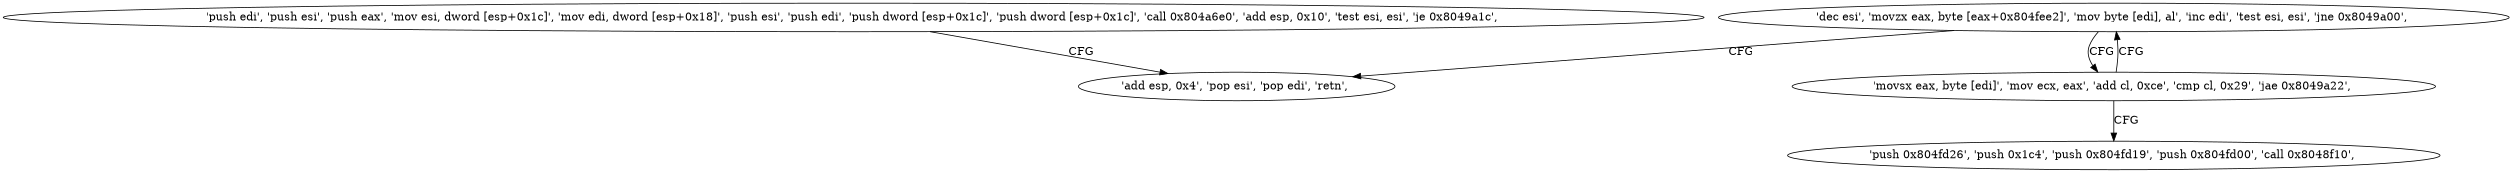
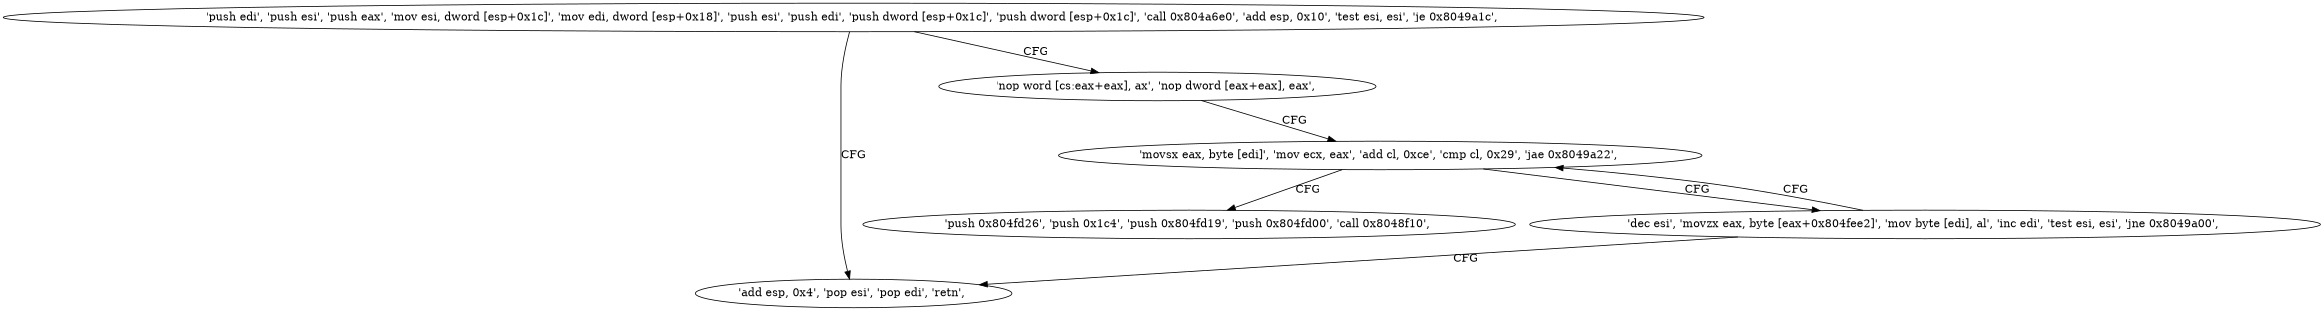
none -> (1157, 86)
